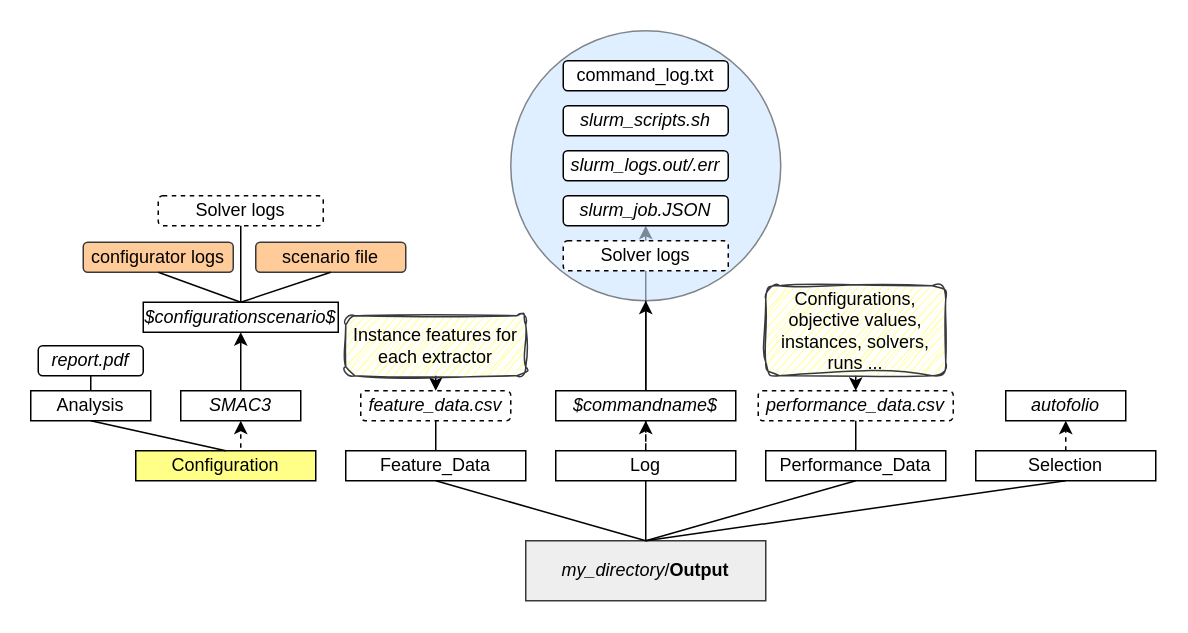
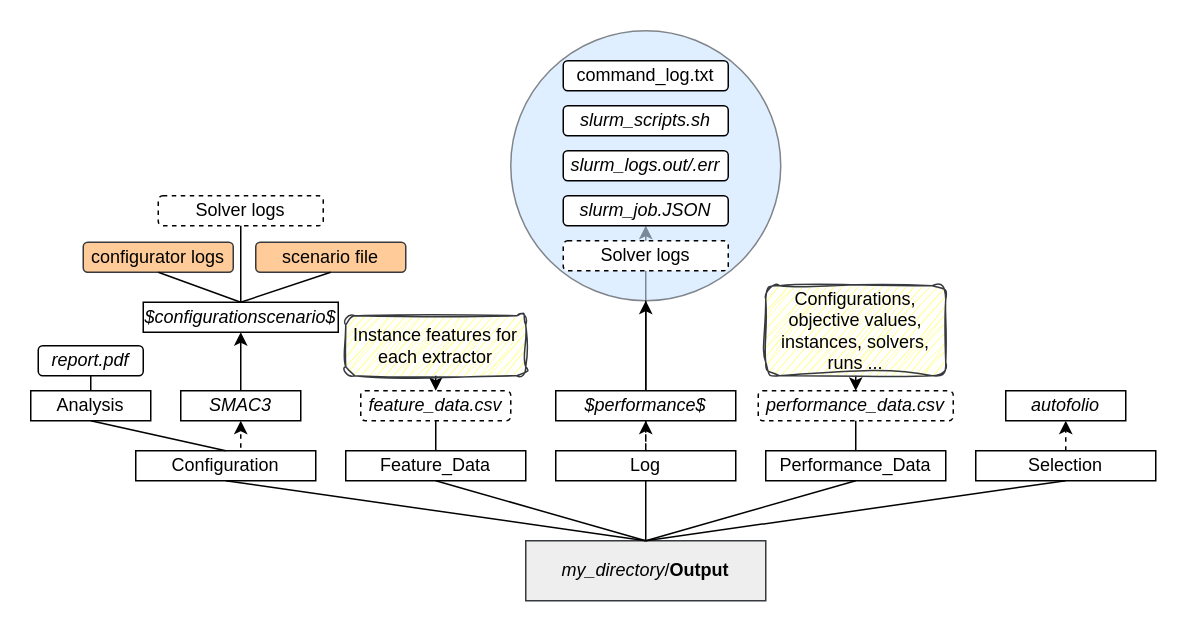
(646, 406) -> (646, 406)
(226, 466) -> (226, 466)
none -> (436, 511)
